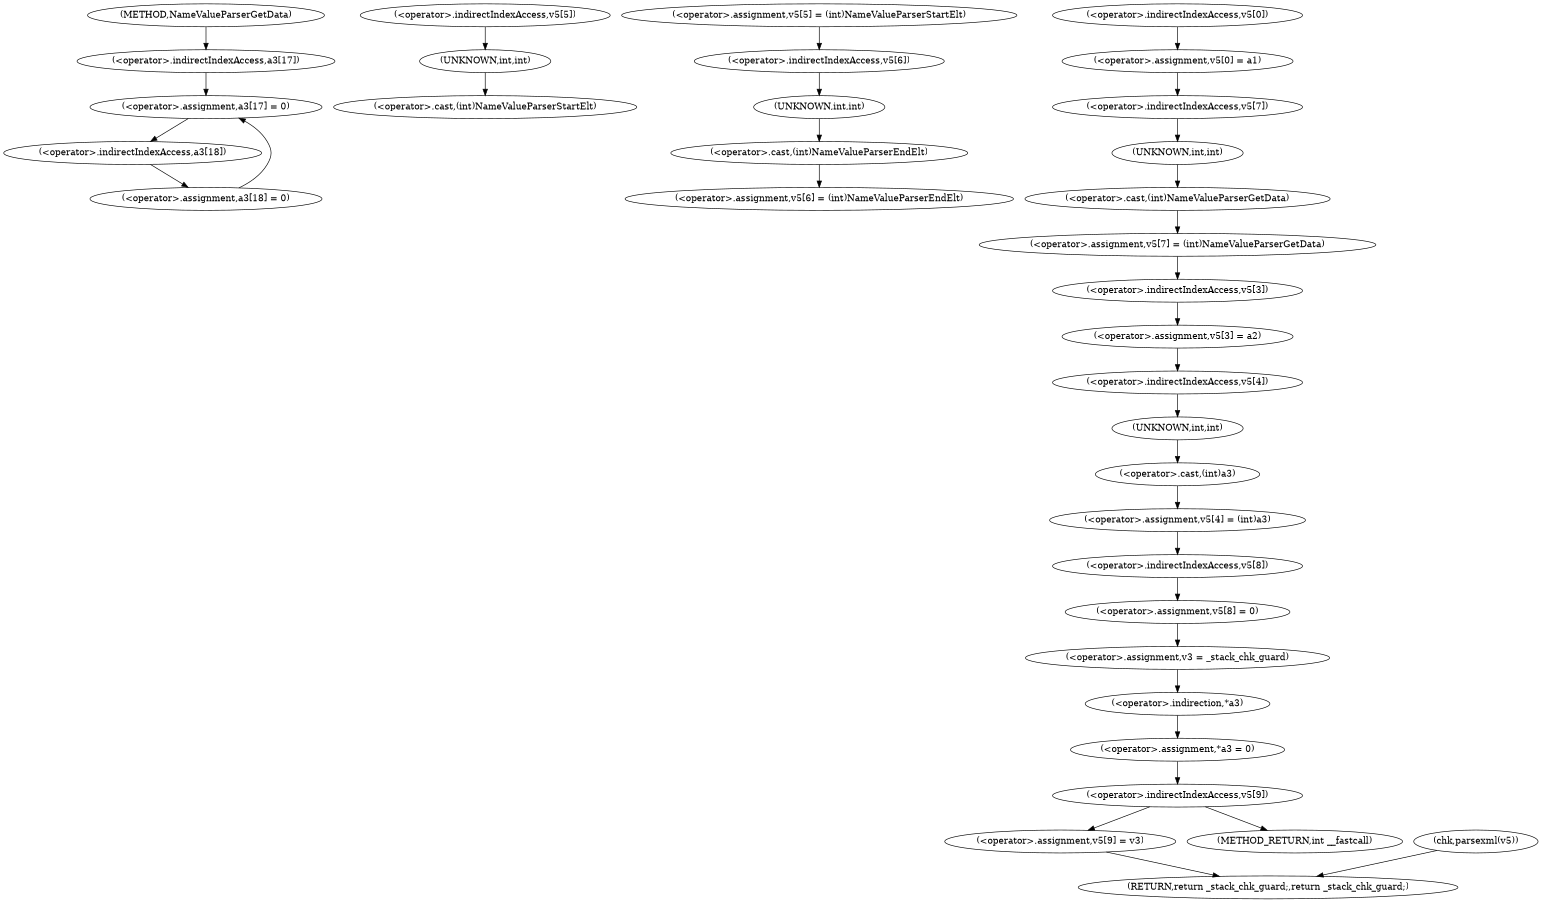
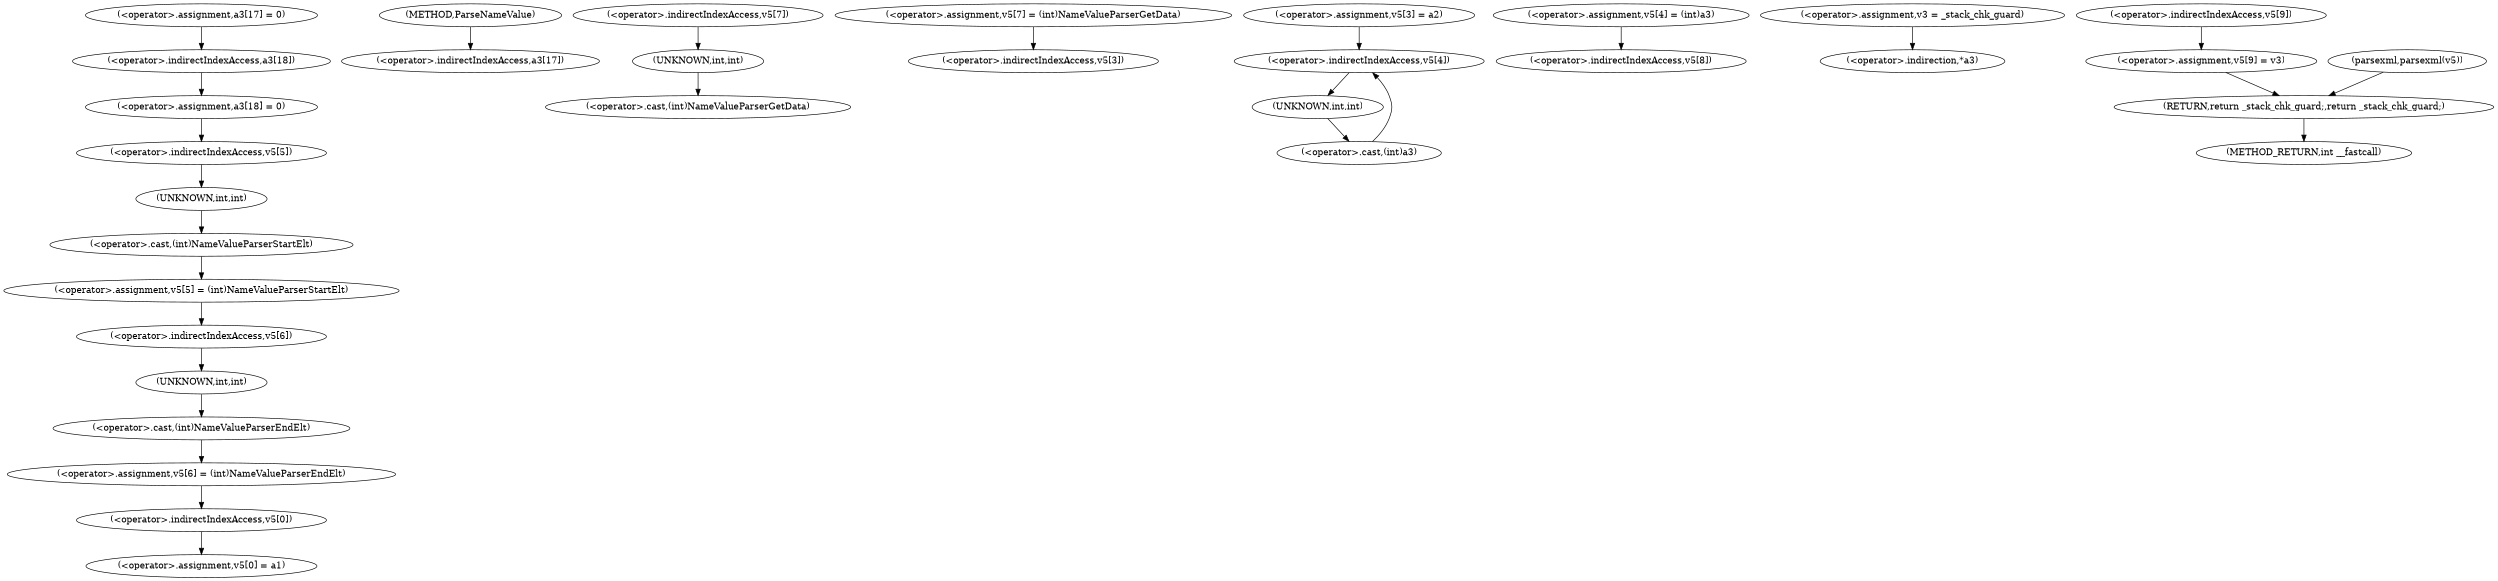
(206, 15) -> (470, 15)
(206, 81) -> none
(1178, 81) -> none
(271, 156) -> (201, 127)
(1178, 219) -> none
none -> (201, 265)
(1178, 311) -> none
none -> (201, 494)
(1178, 494) -> (1391, 111)
(1178, 612) -> none
(1178, 750) -> none
(1233, 817) -> (2304, 127)
(1476, 841) -> (2407, 61)
